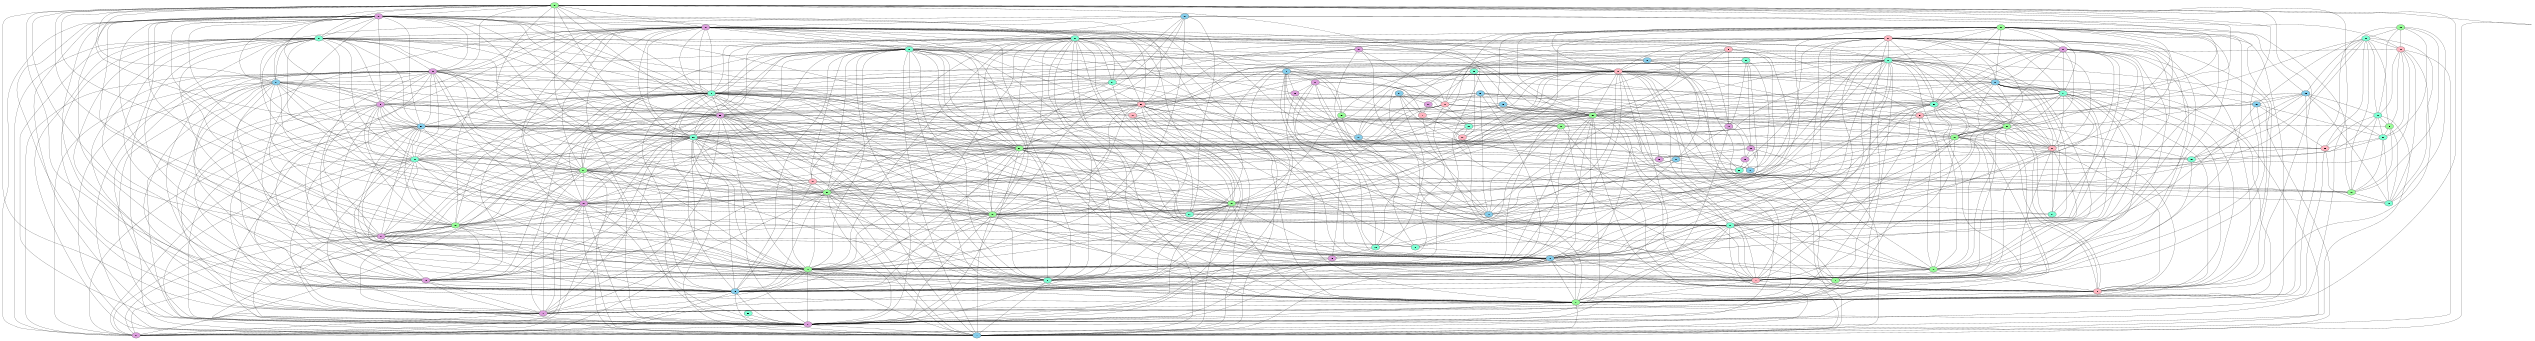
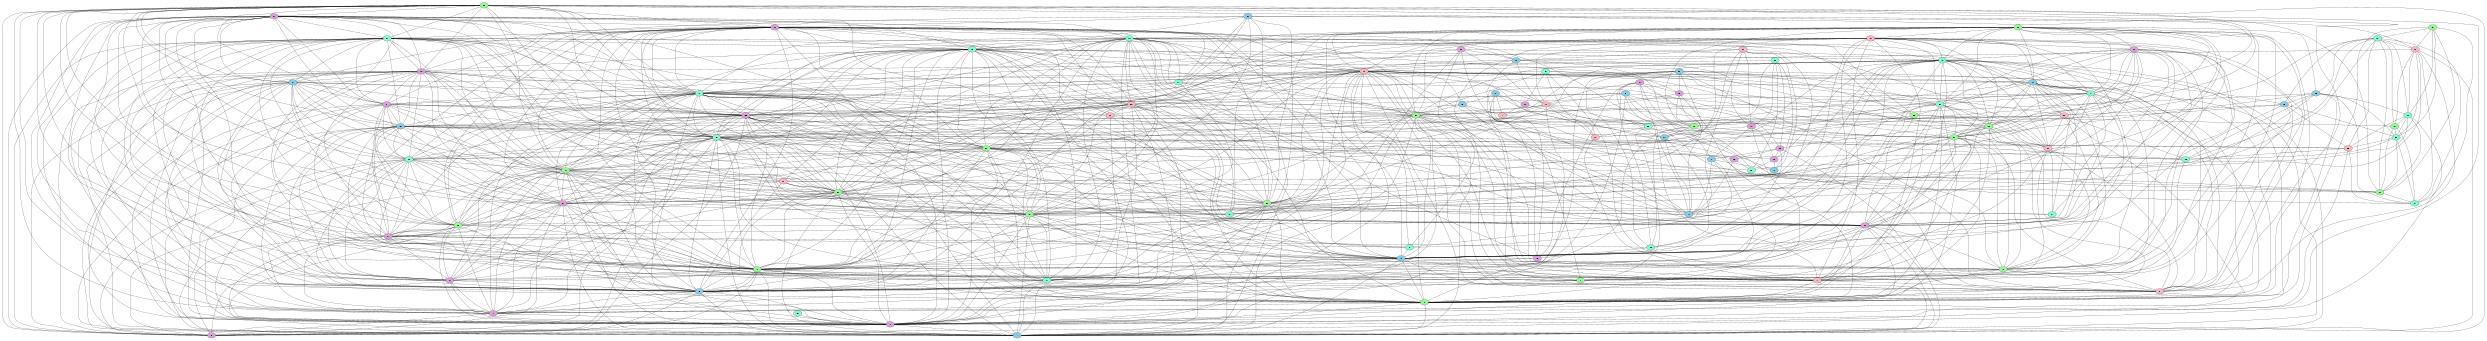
(1730, 225) -> (1865, 225)
(688, 259) -> (794, 151)
